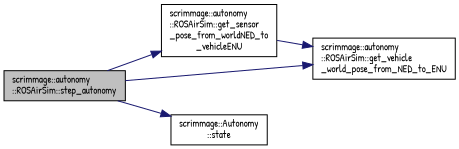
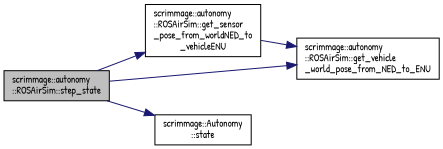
(65, 86) -> (57, 86)
